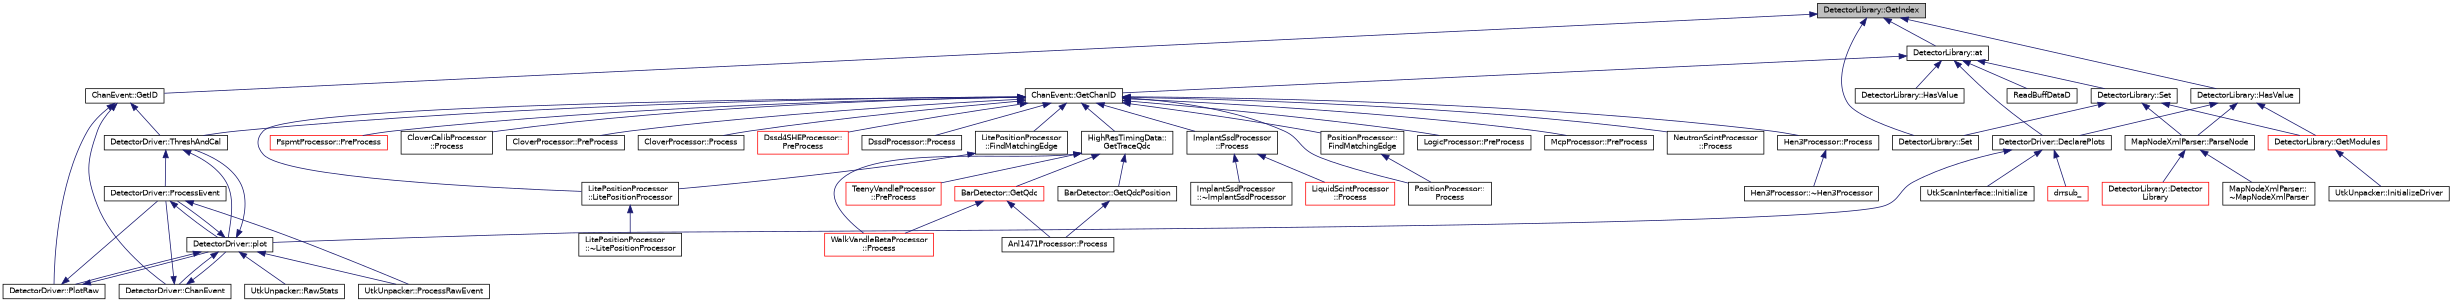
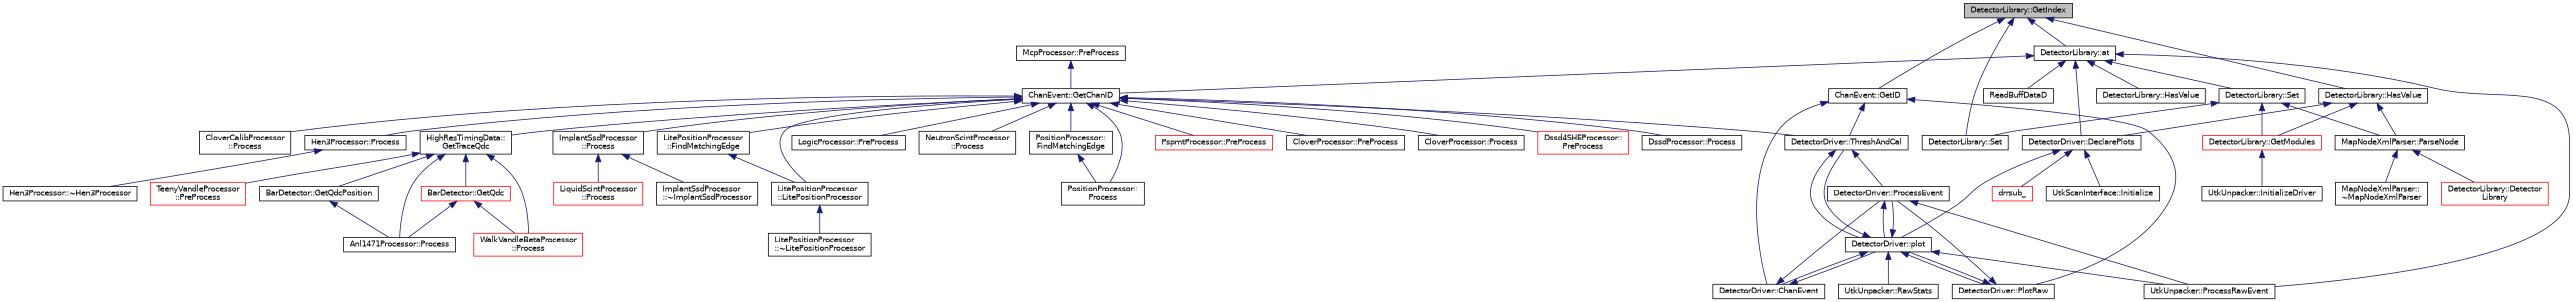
none -> (2545, 101)
(1349, 112) -> (1071, 79)
none -> (409, 192)
